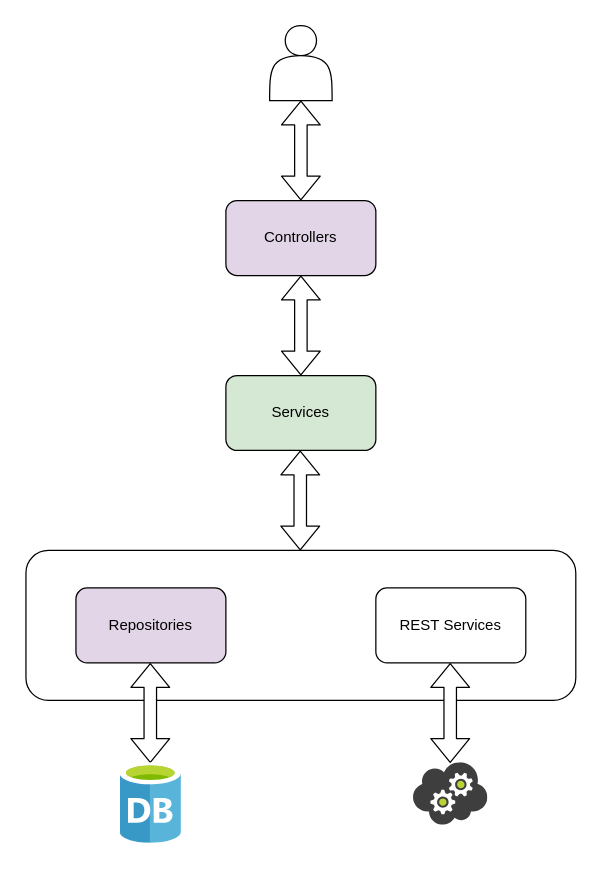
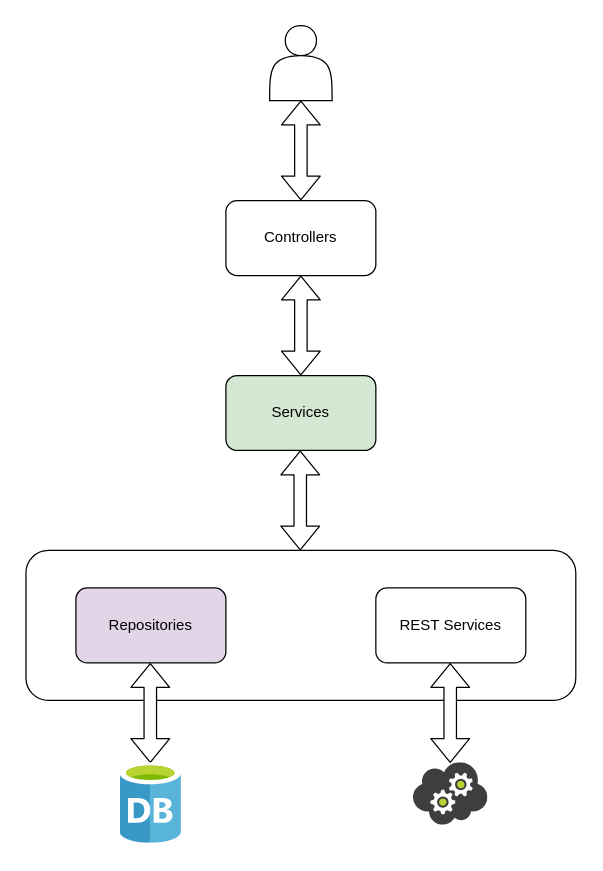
(301, 238) -> (301, 238)
